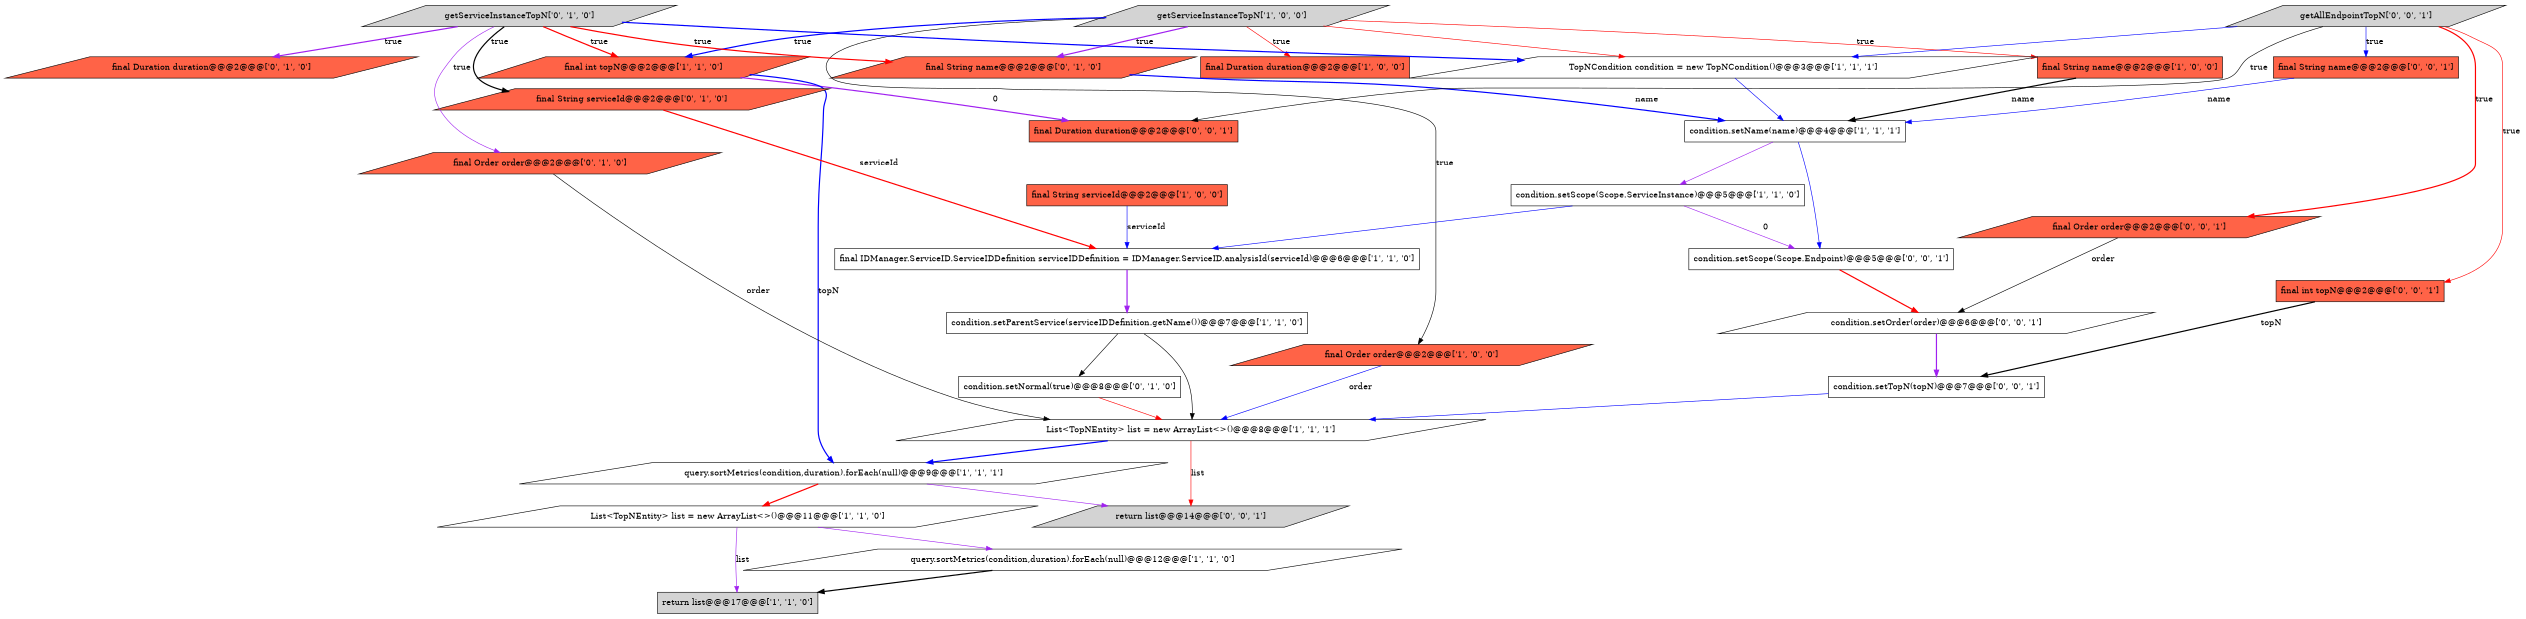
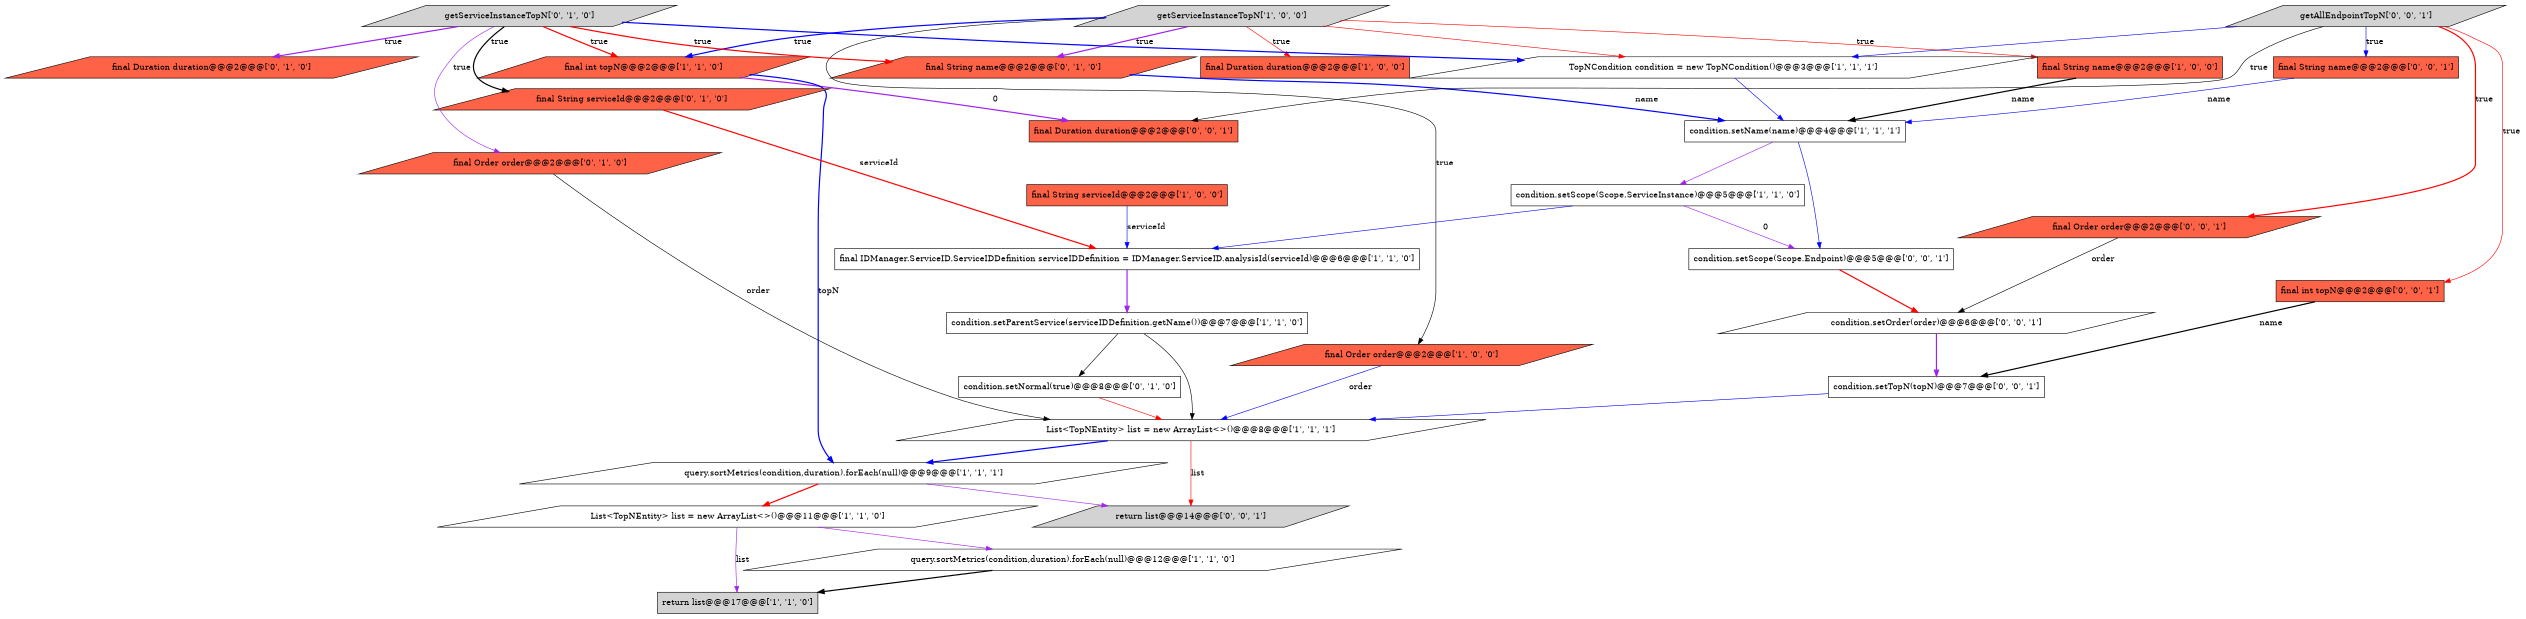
(2271, 323) -> (2271, 323)
